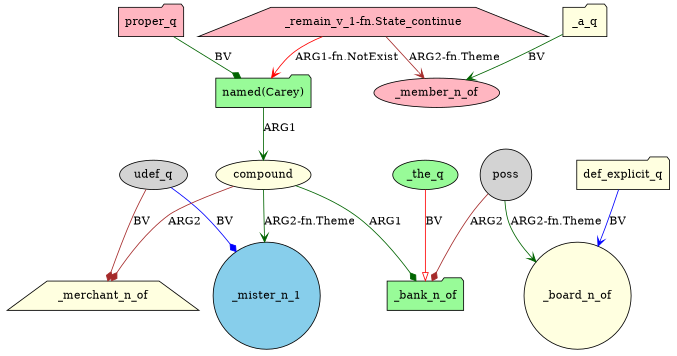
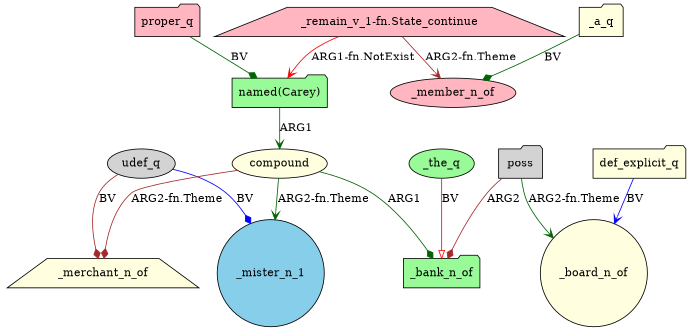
(519, 56) -> (536, 56)
(506, 175) -> (521, 164)
(185, 222) -> (177, 199)
